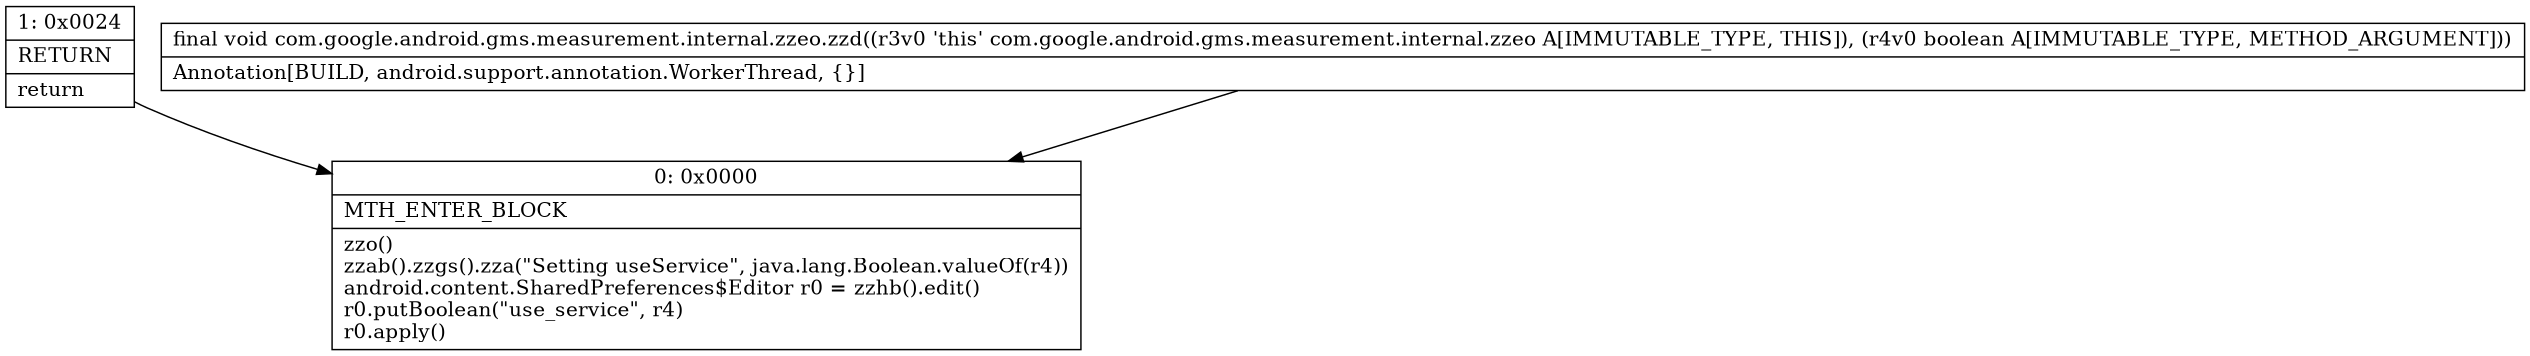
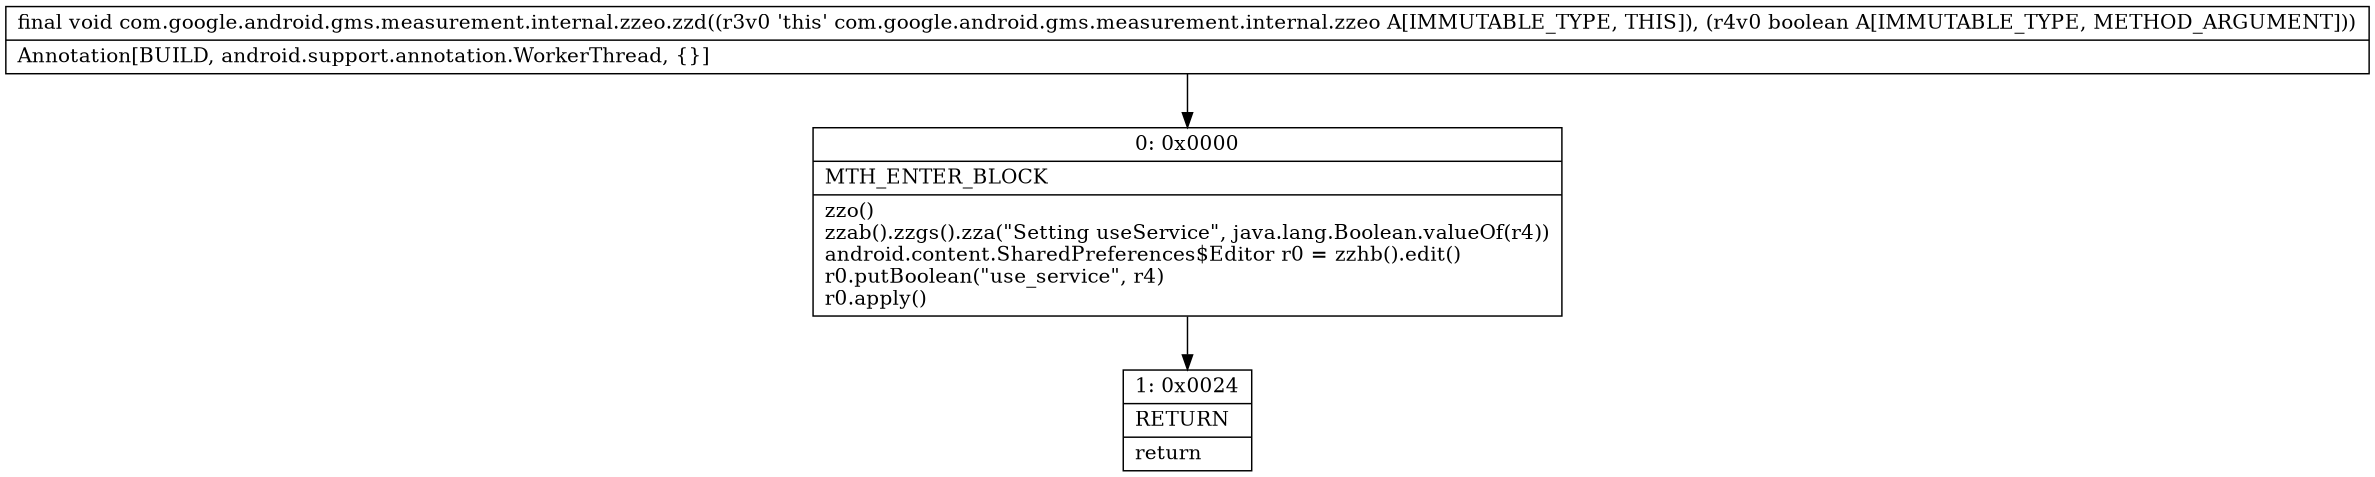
(225, 139) -> (1187, 336)
